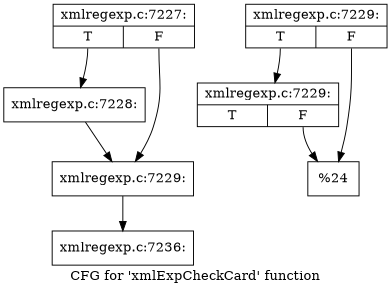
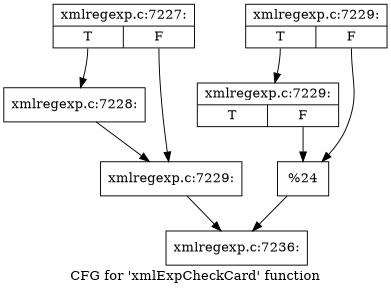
none -> (273, 210)
